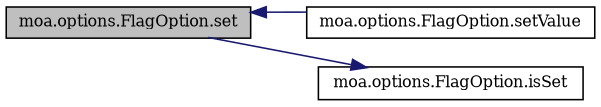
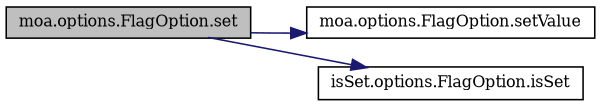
(286, 12) -> (271, 33)
(451, 83) -> (451, 83)
